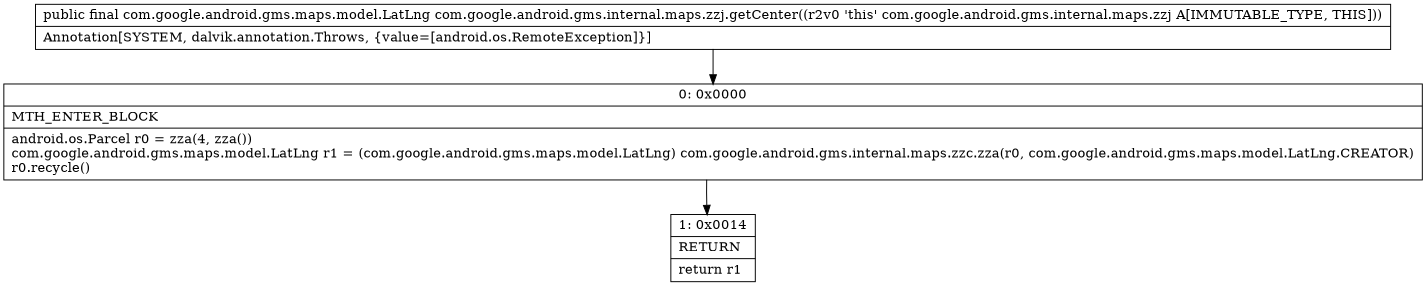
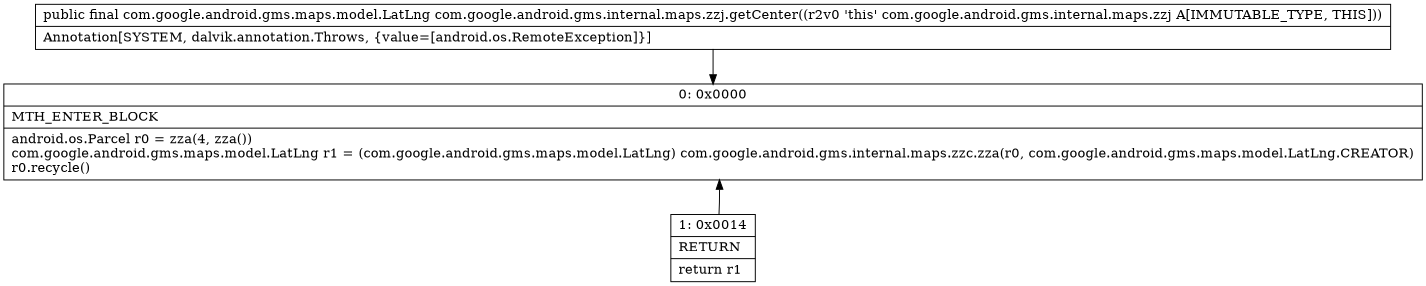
(707, 192) -> (719, 202)
